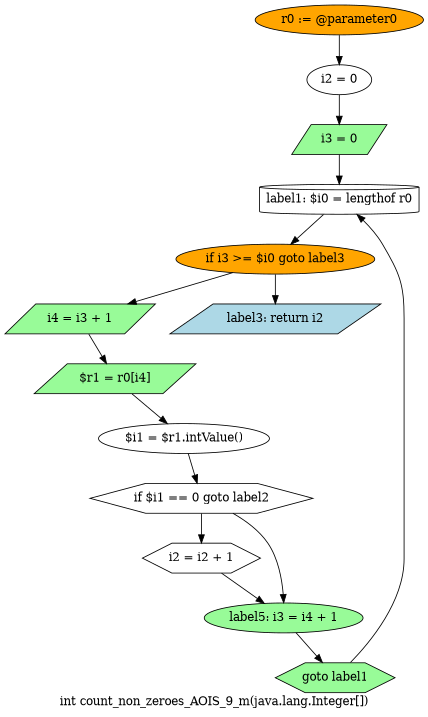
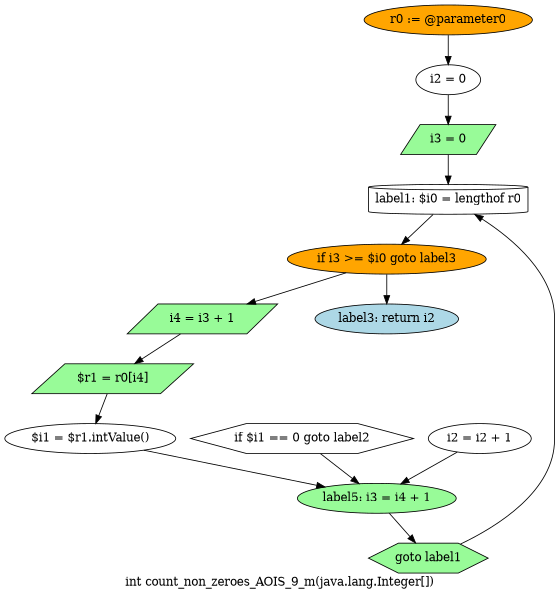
(275, 319) -> (387, 319)
(192, 464) -> (230, 468)
(201, 524) -> none
(201, 558) -> (480, 439)
